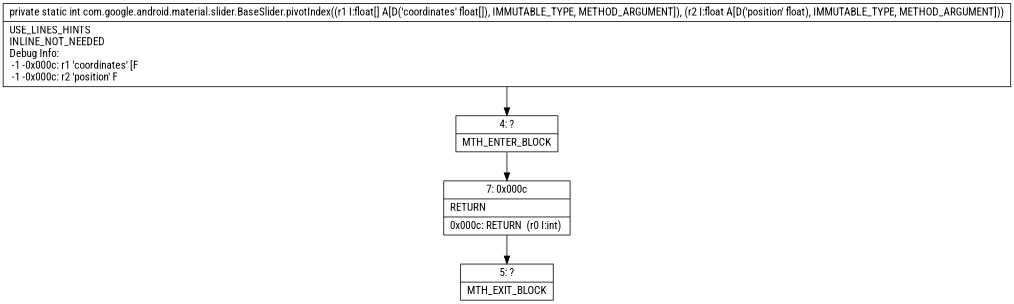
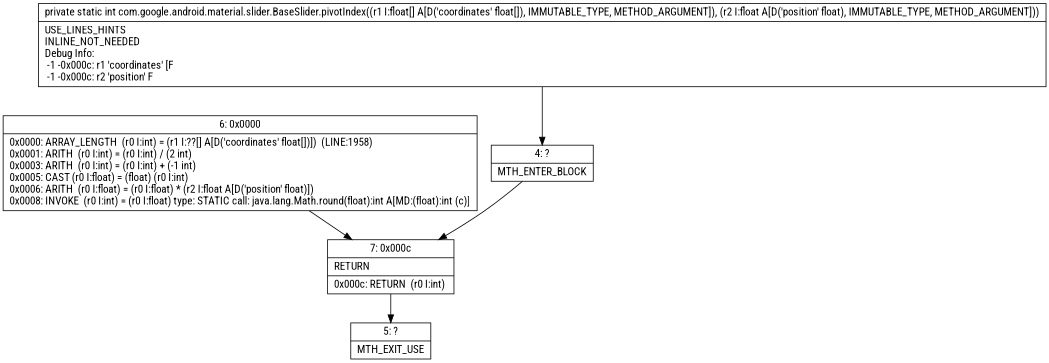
none -> (240, 163)
(507, 291) -> (391, 350)
